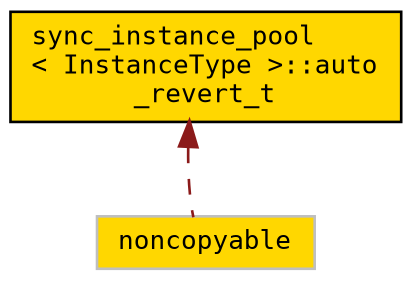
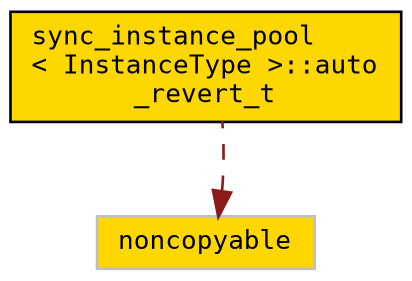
(189, 182) -> (224, 156)
